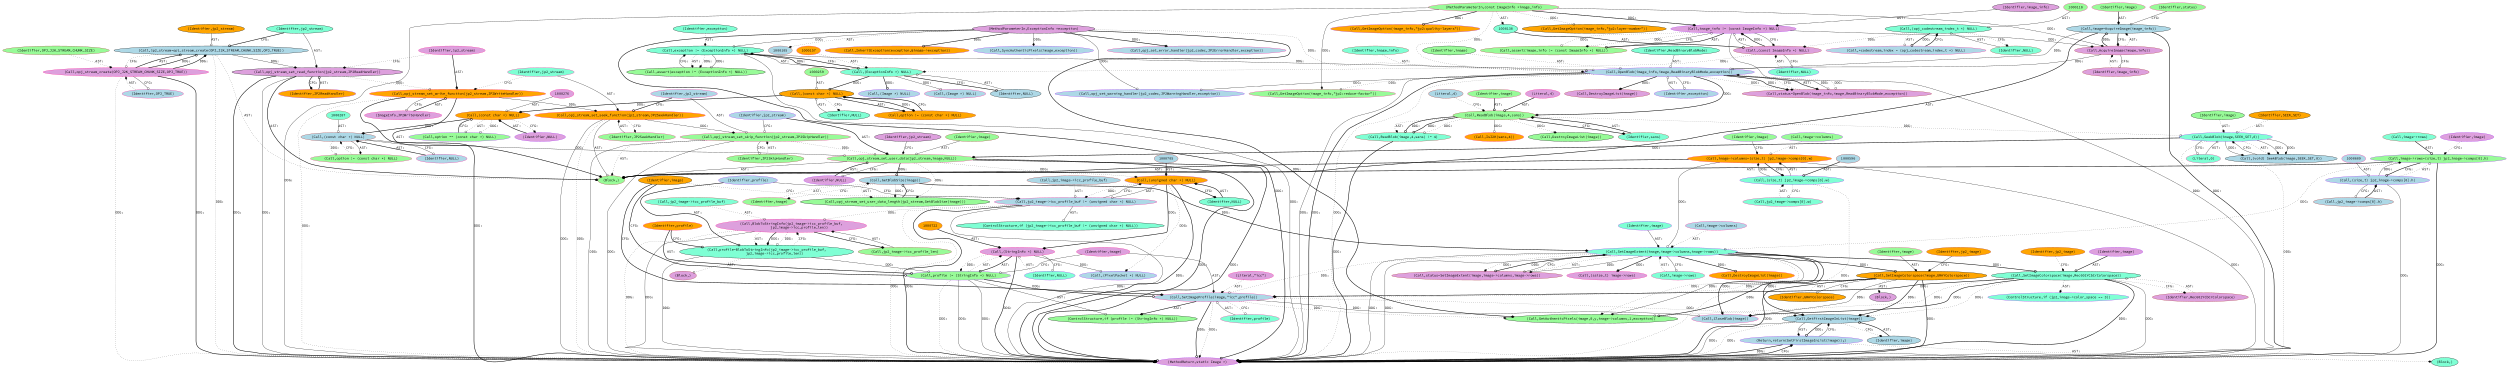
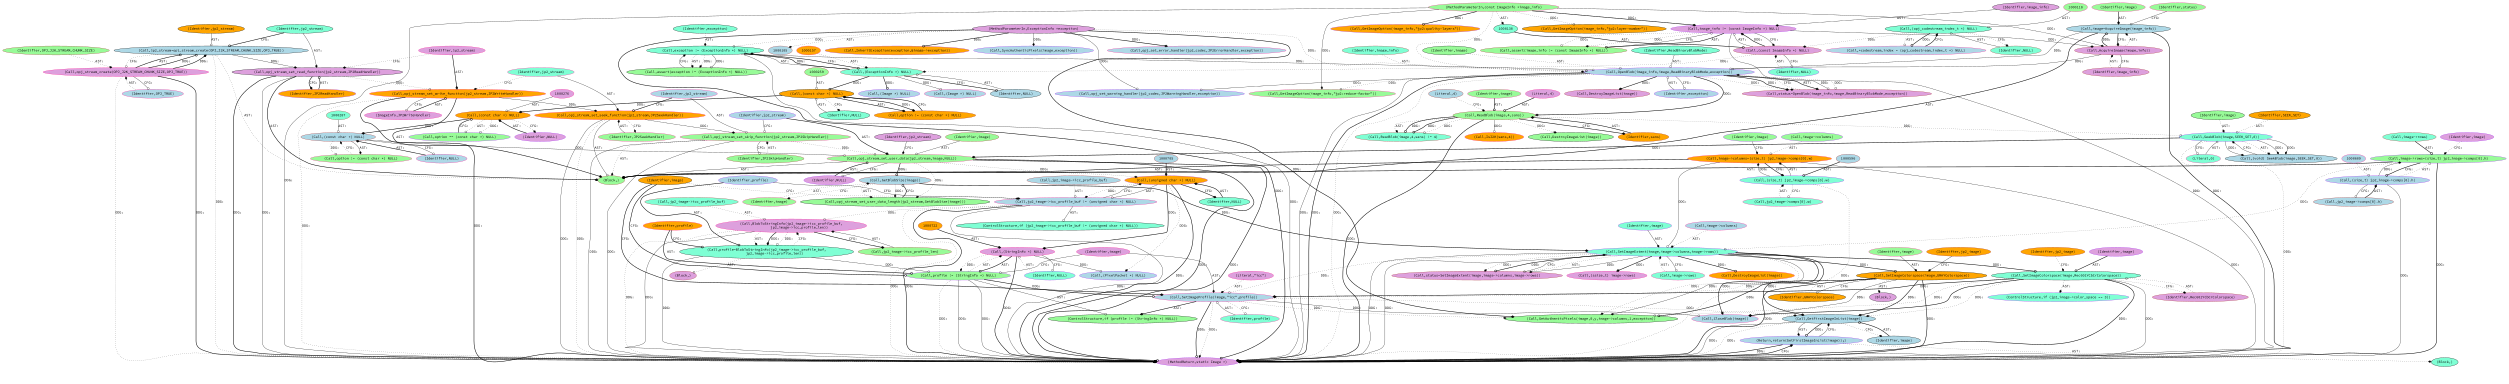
(855, 35) -> (855, 35)
(1643, 137) -> (1643, 137)
(2362, 170) -> (2362, 170)
(1338, 290) -> (1344, 262)
